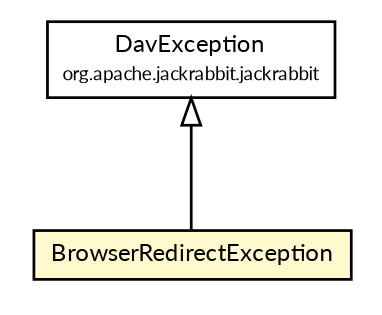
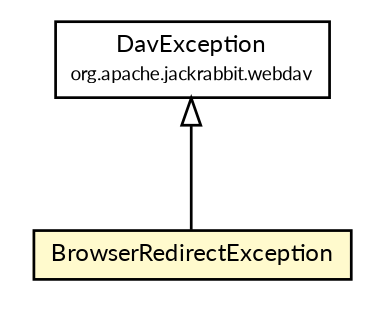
(191, 75) -> (193, 75)
